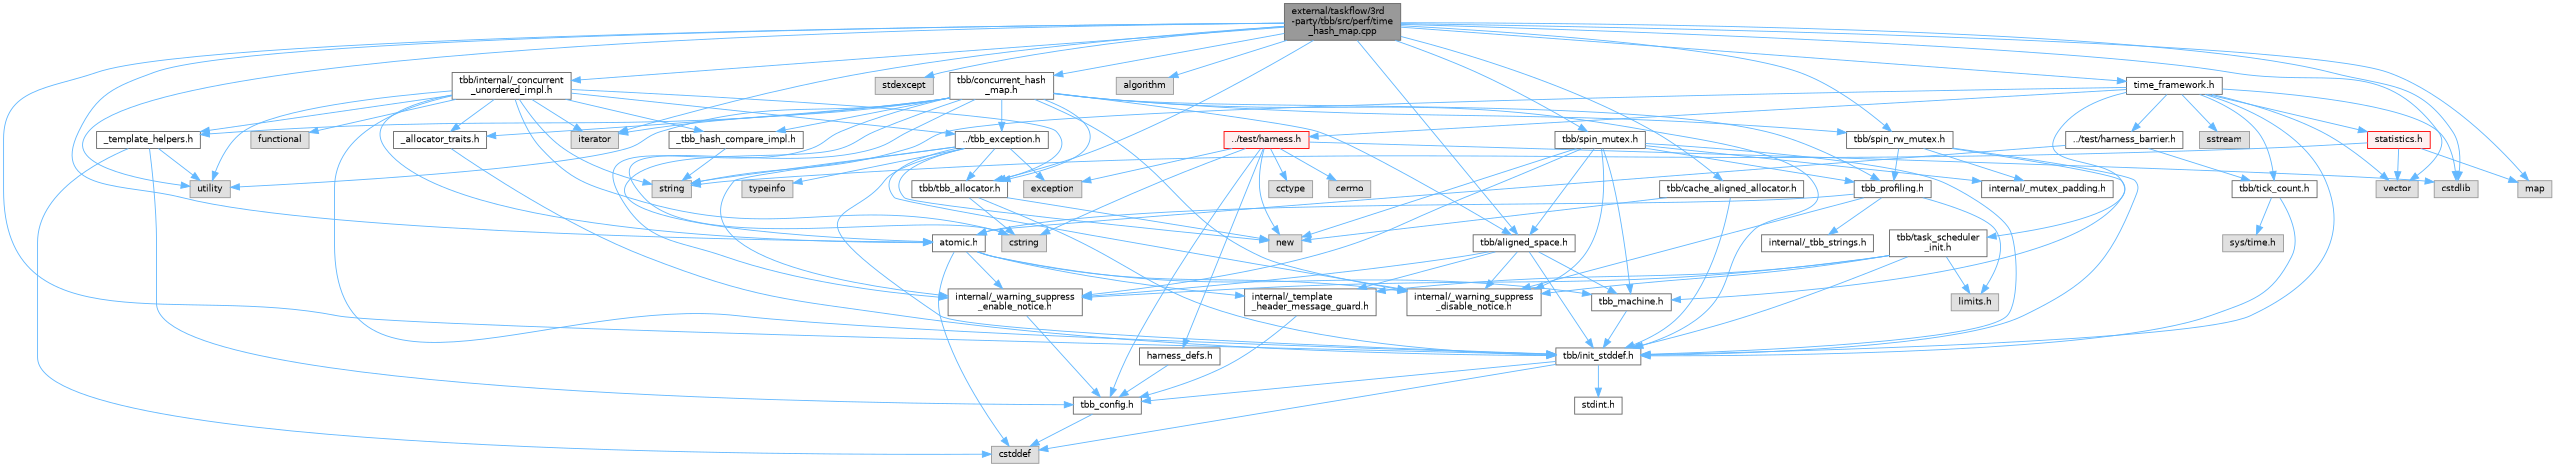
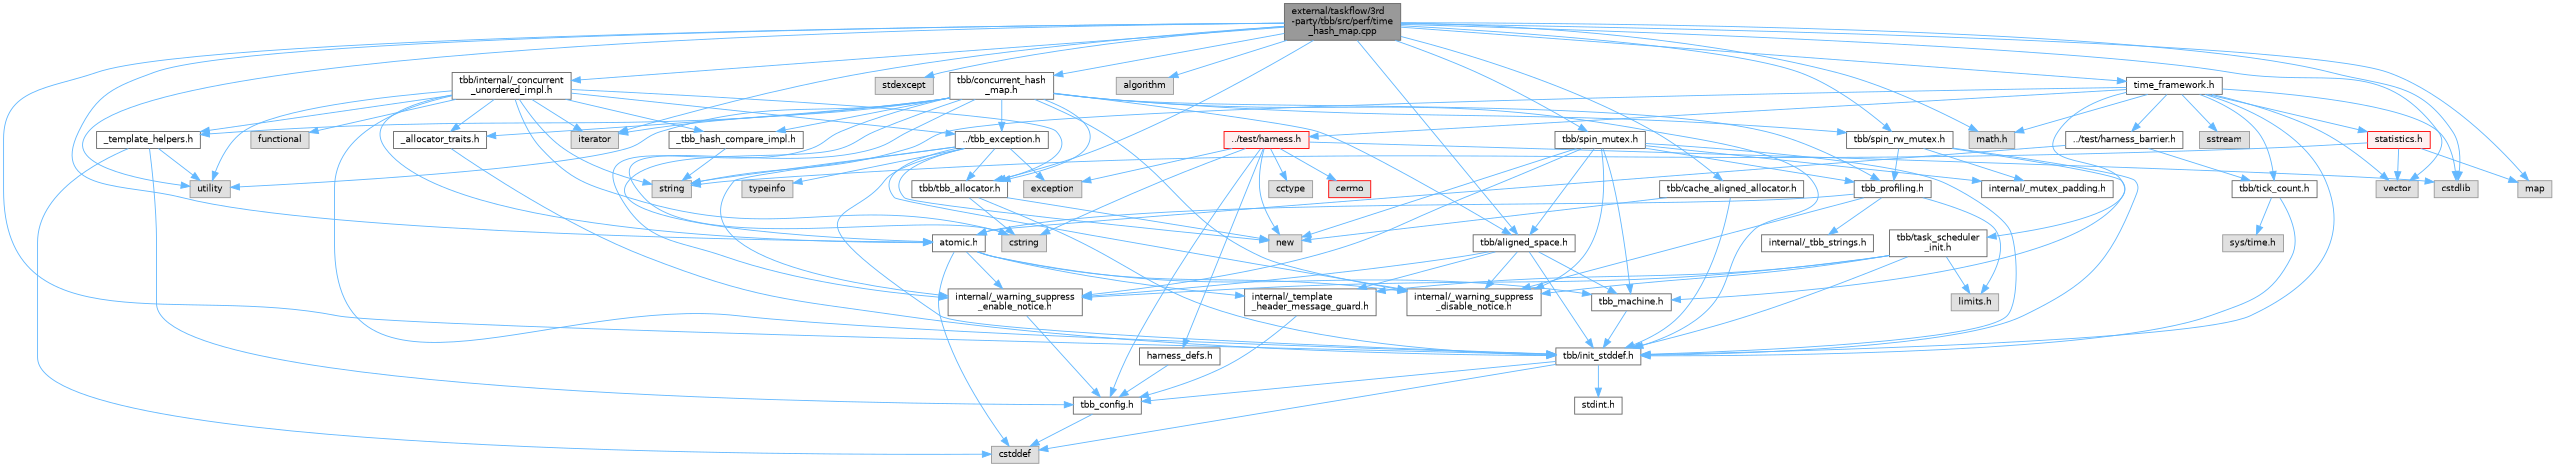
none -> (1992, 140)
(1350, 189) -> (1350, 189)
